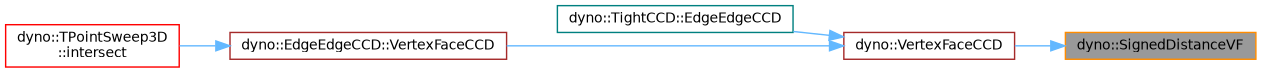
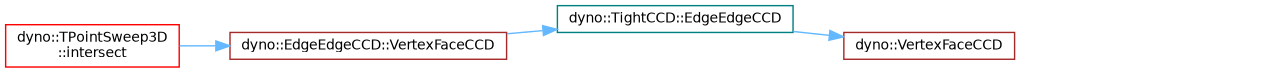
(668, 46) -> (525, 32)
(1161, 46) -> none
